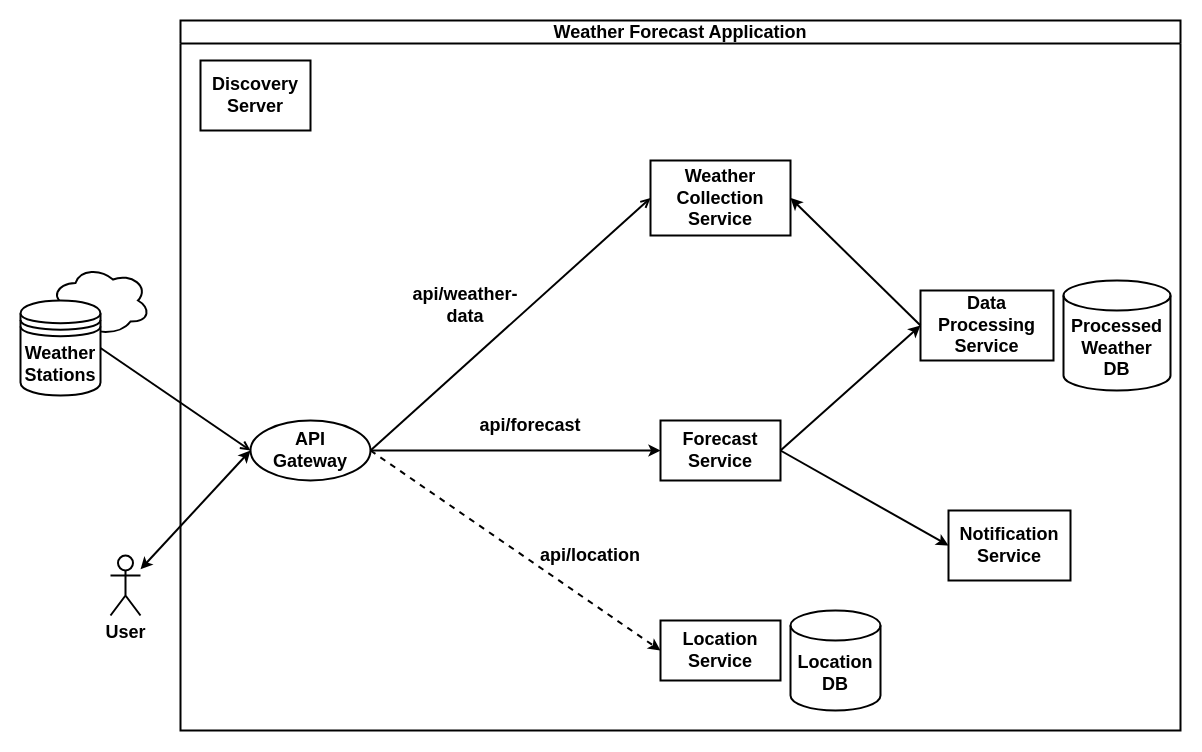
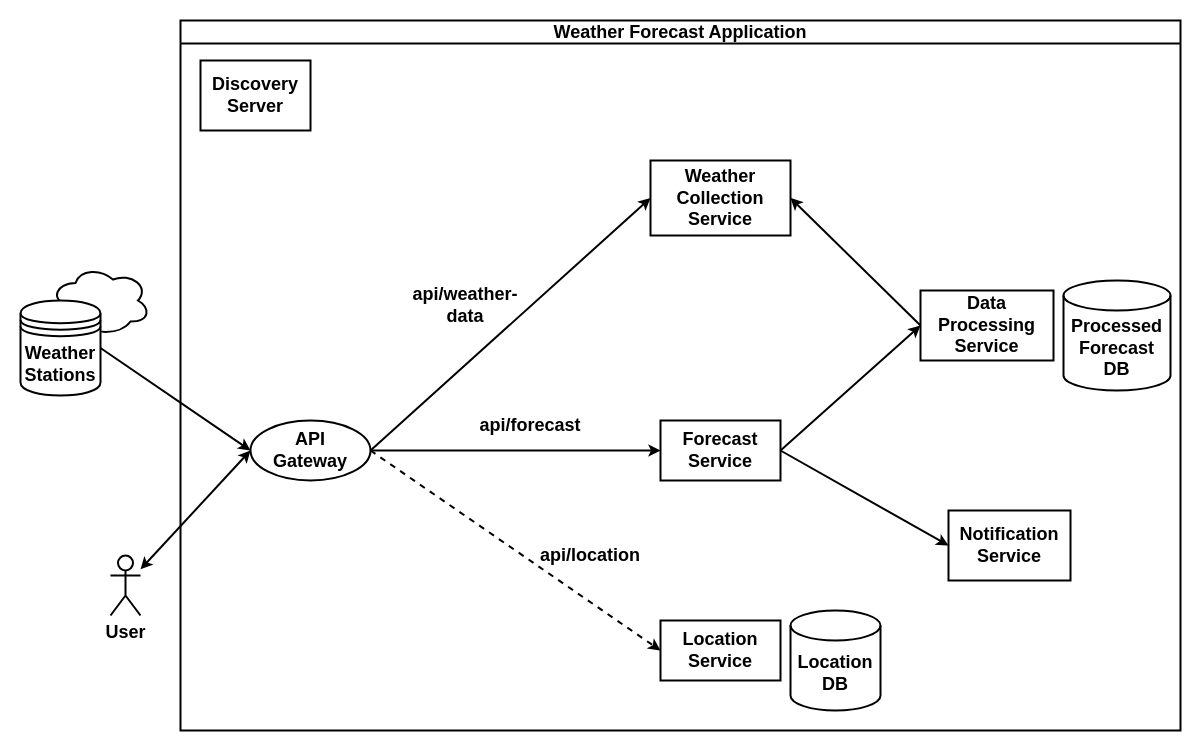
(644, 204) -> (643, 205)
(1117, 349) -> (1117, 349)
(243, 445) -> (242, 445)
